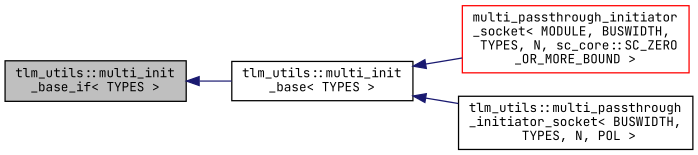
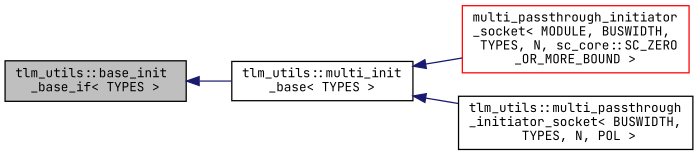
(96, 81) -> (96, 81)
